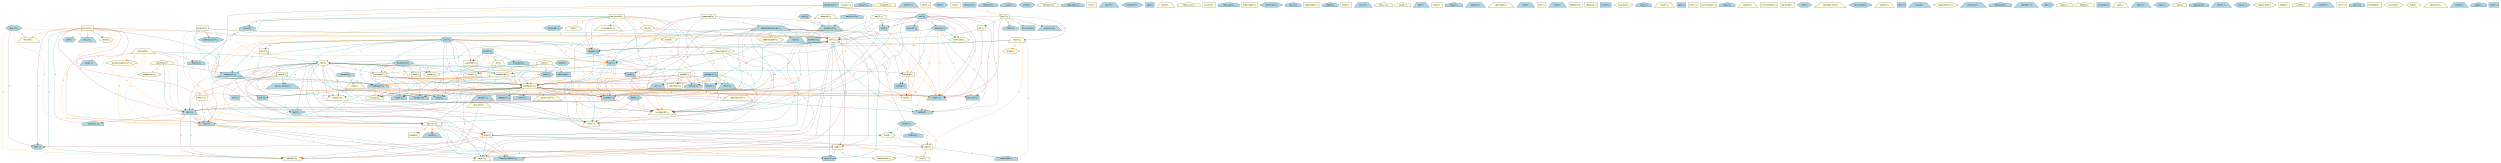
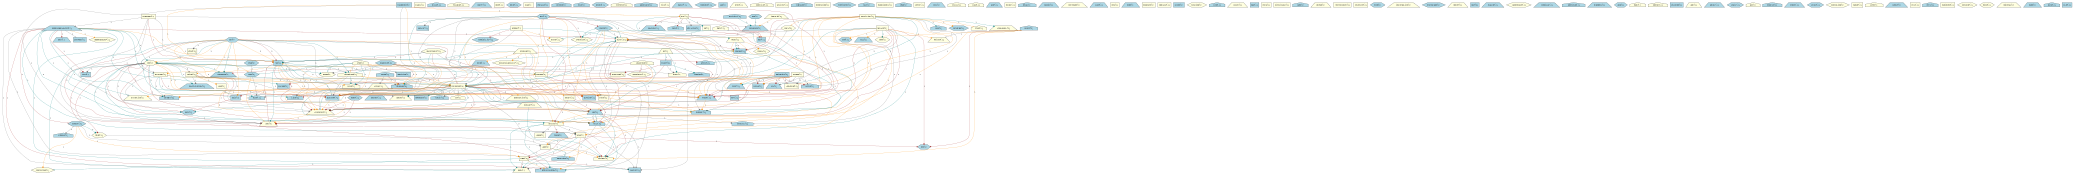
(14, 28) -> (1029, 28)
(860, 38) -> none
(493, 57) -> (666, 56)
(488, 65) -> (669, 69)
(350, 68) -> (181, 67)
(409, 68) -> (206, 80)
(743, 86) -> (69, 76)
(866, 87) -> (852, 84)
(375, 93) -> none
(632, 106) -> (327, 104)
(625, 119) -> (294, 118)
(925, 152) -> (535, 152)
